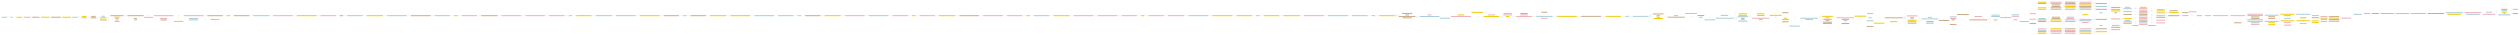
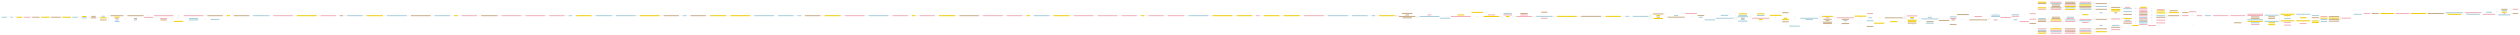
(117, 21) -> (117, 21)
